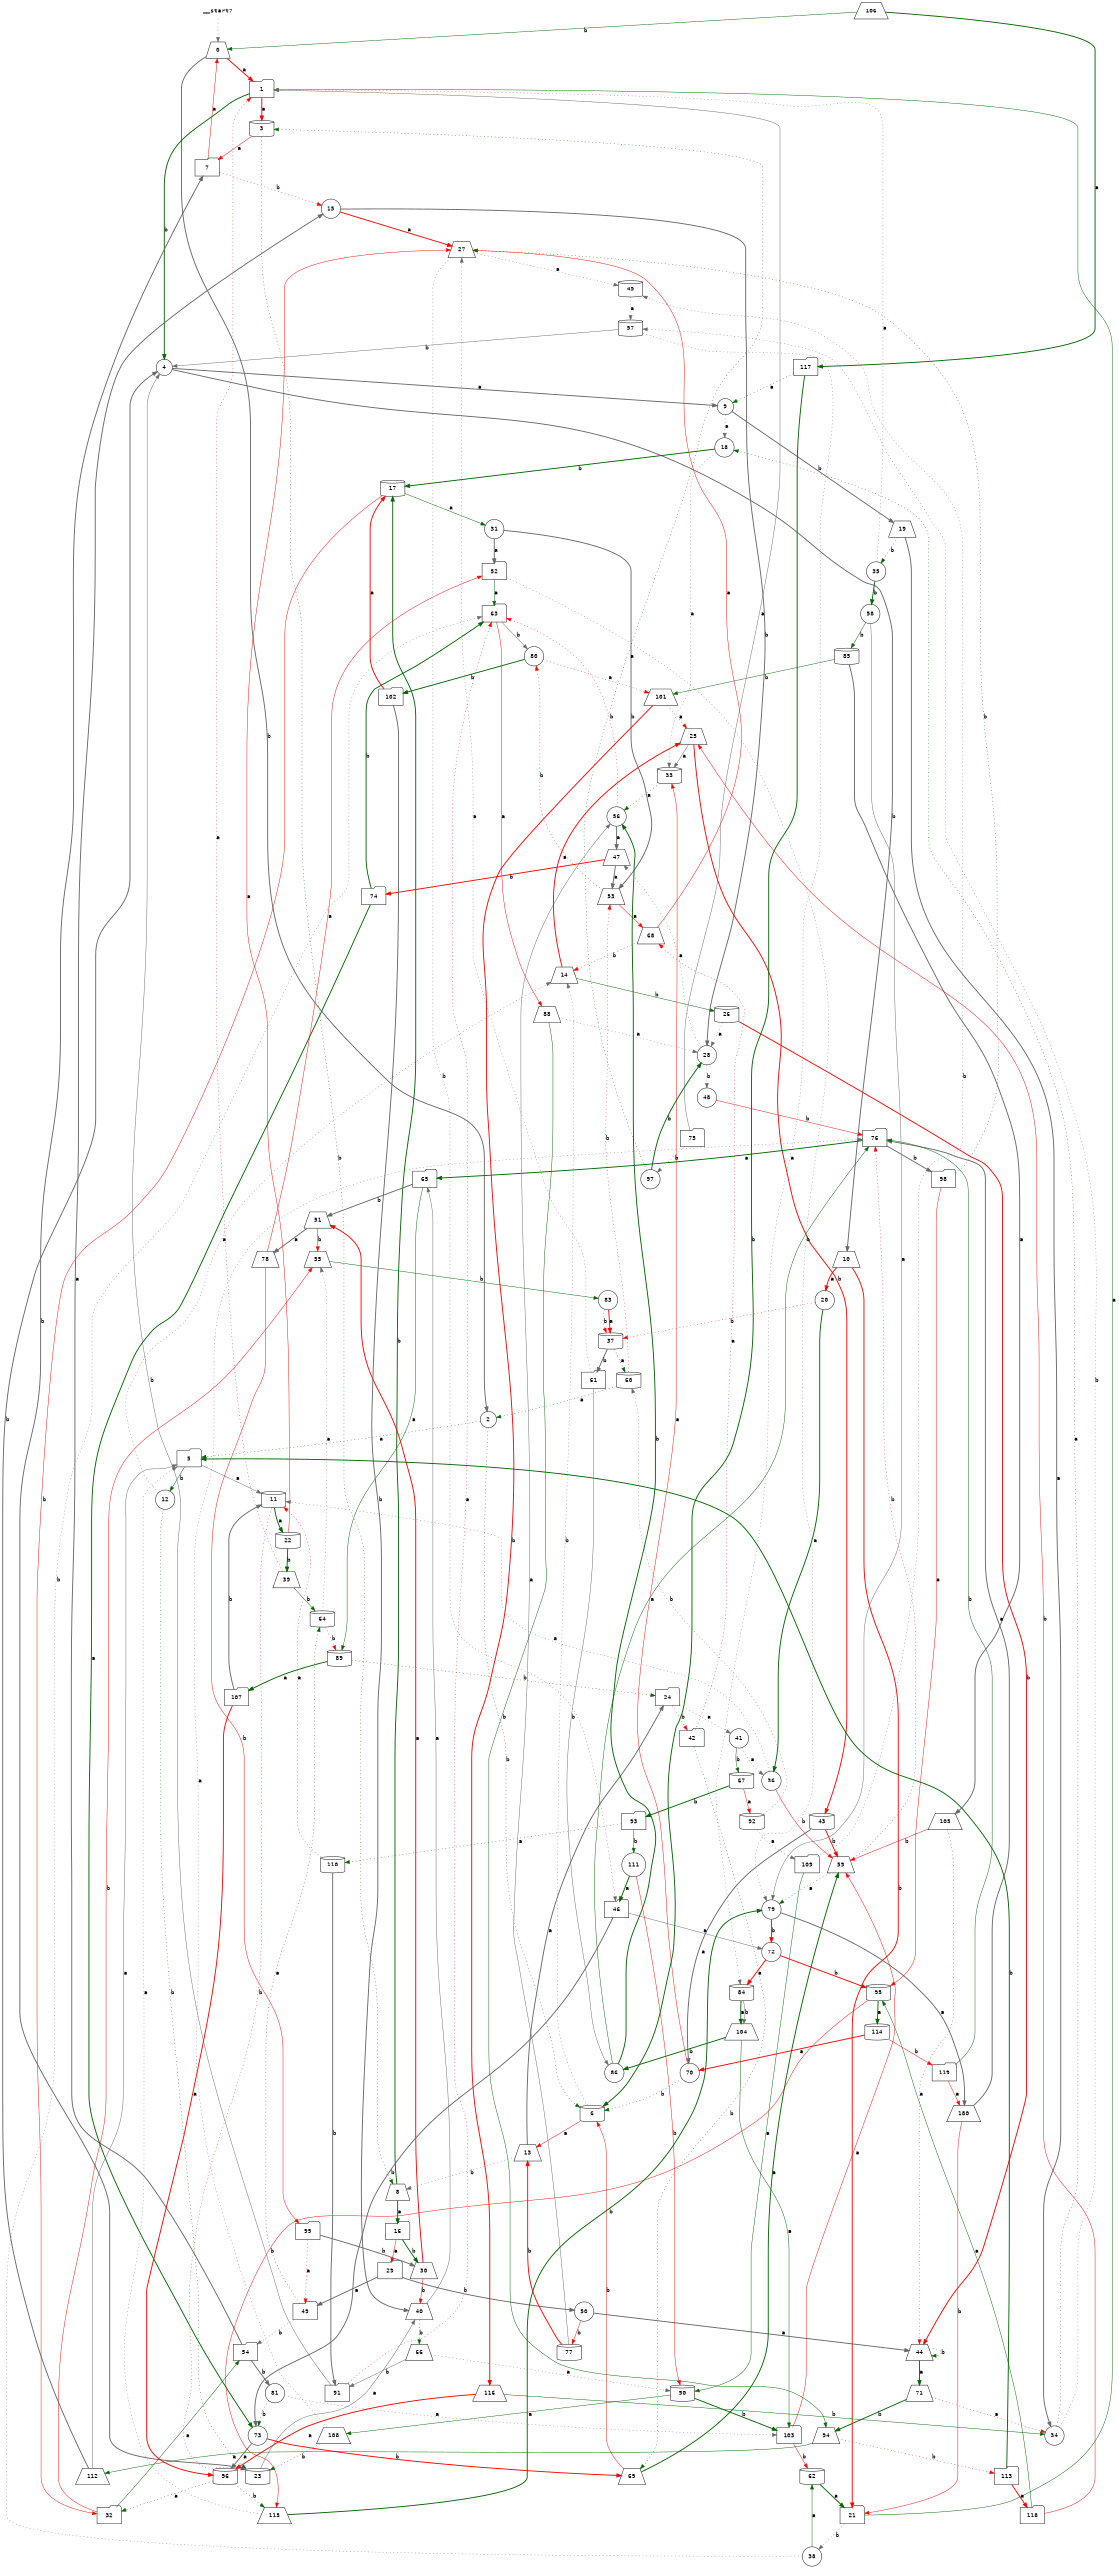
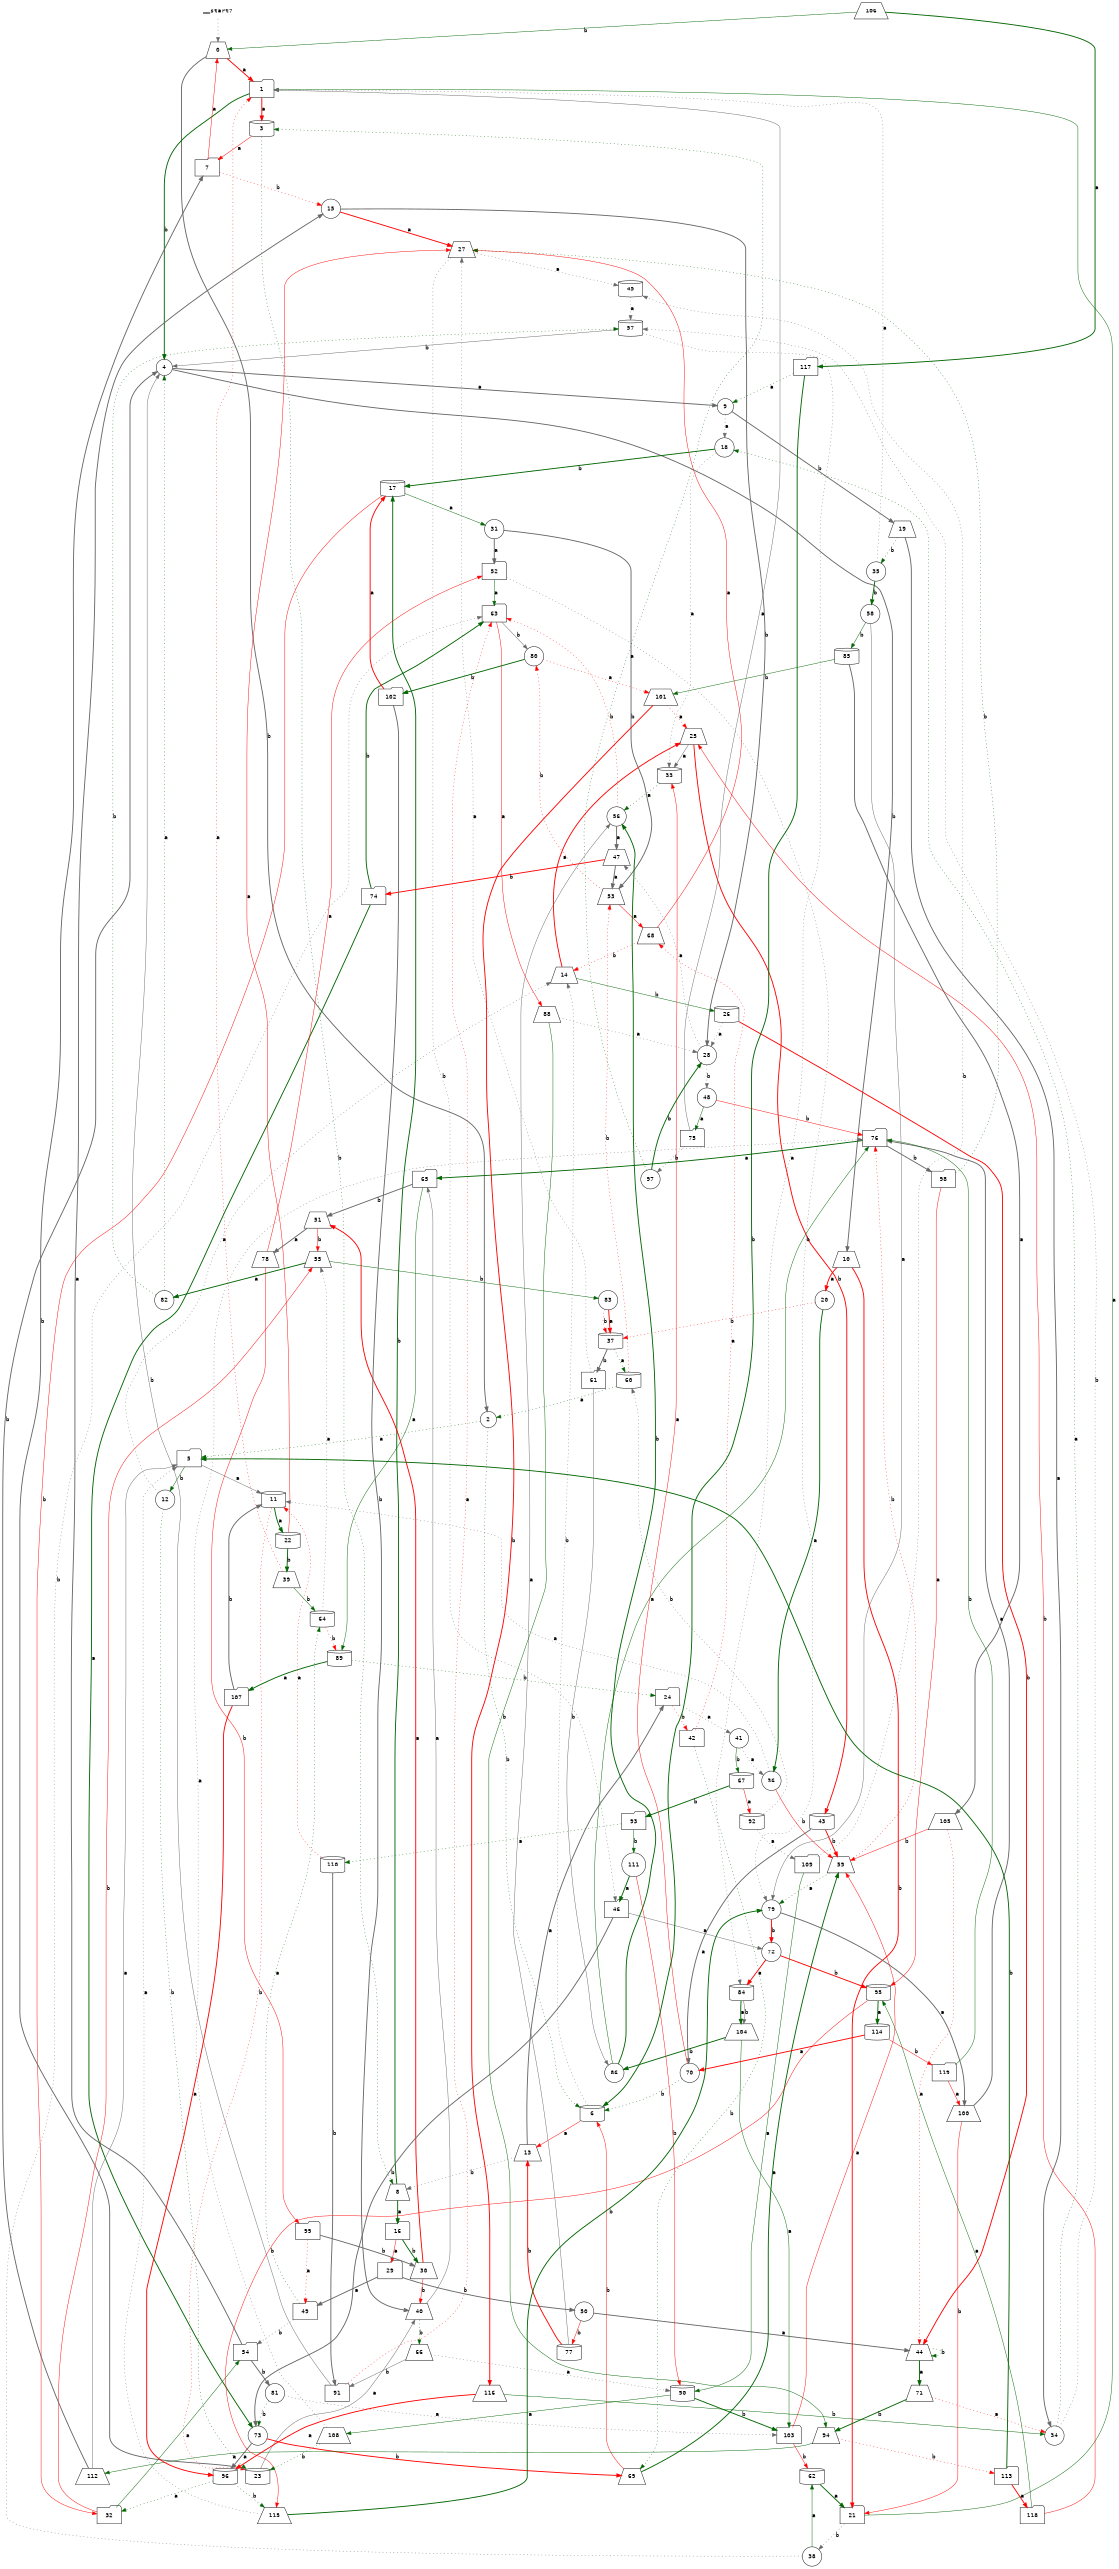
none -> (700, 1116)
none -> (164, 1300)
(964, 2114) -> (964, 2114)
